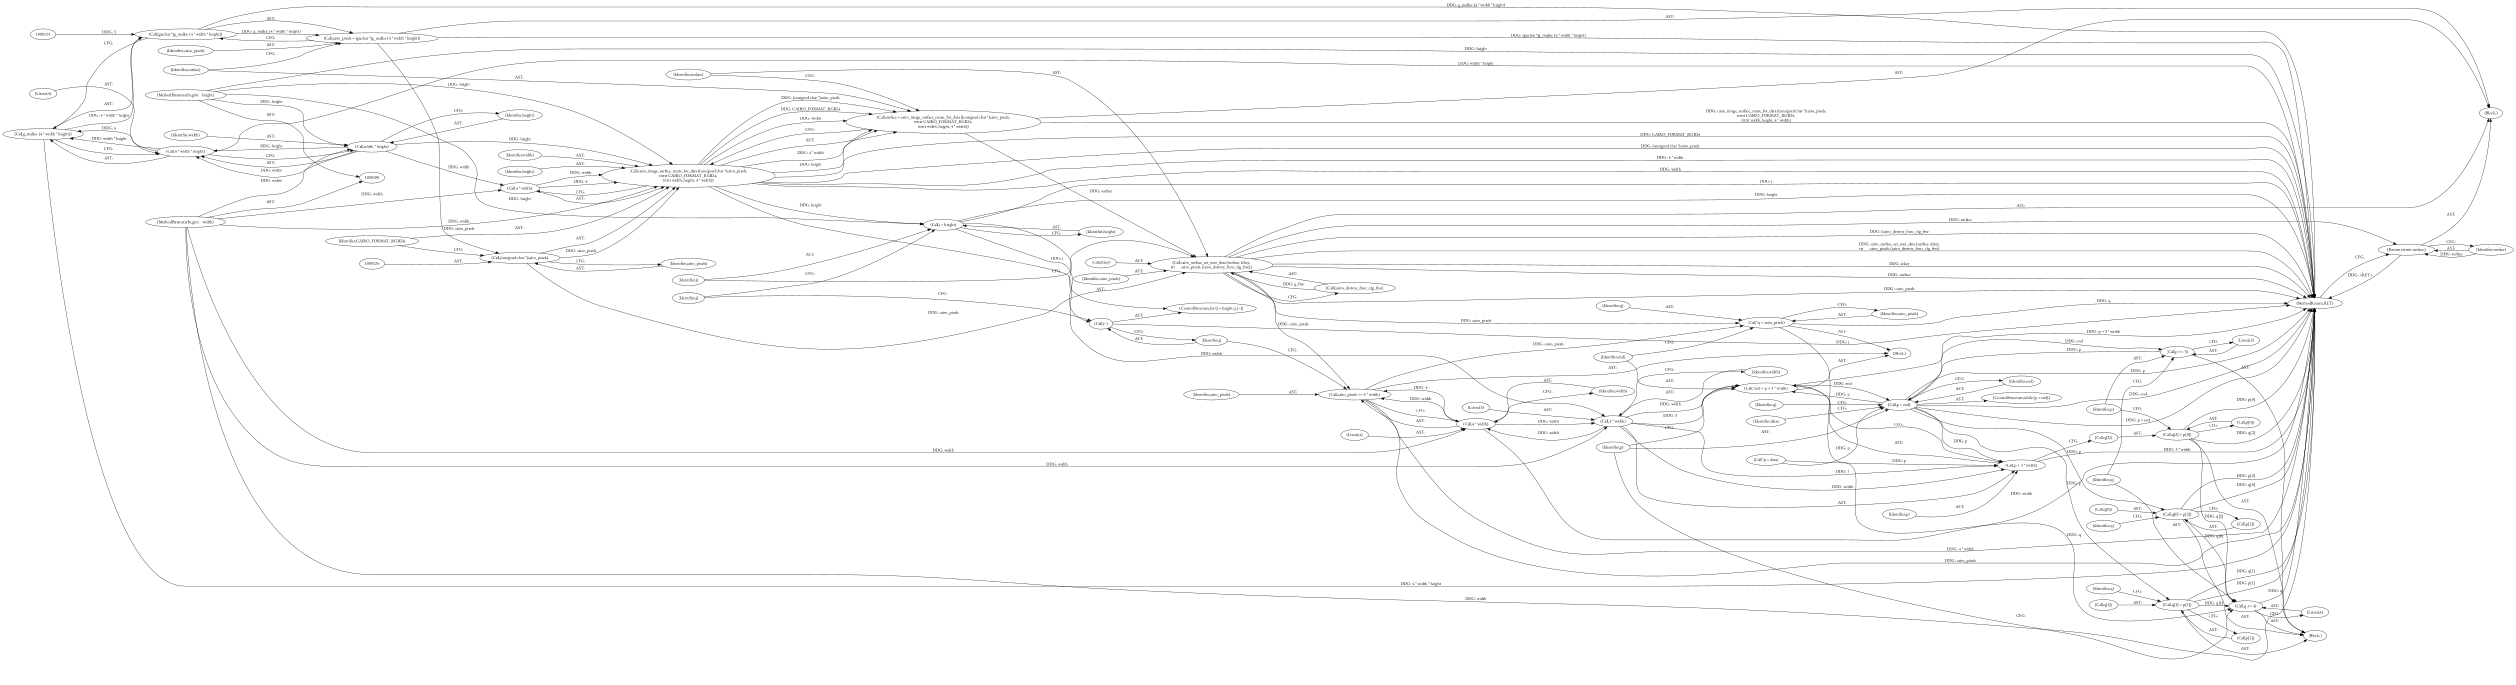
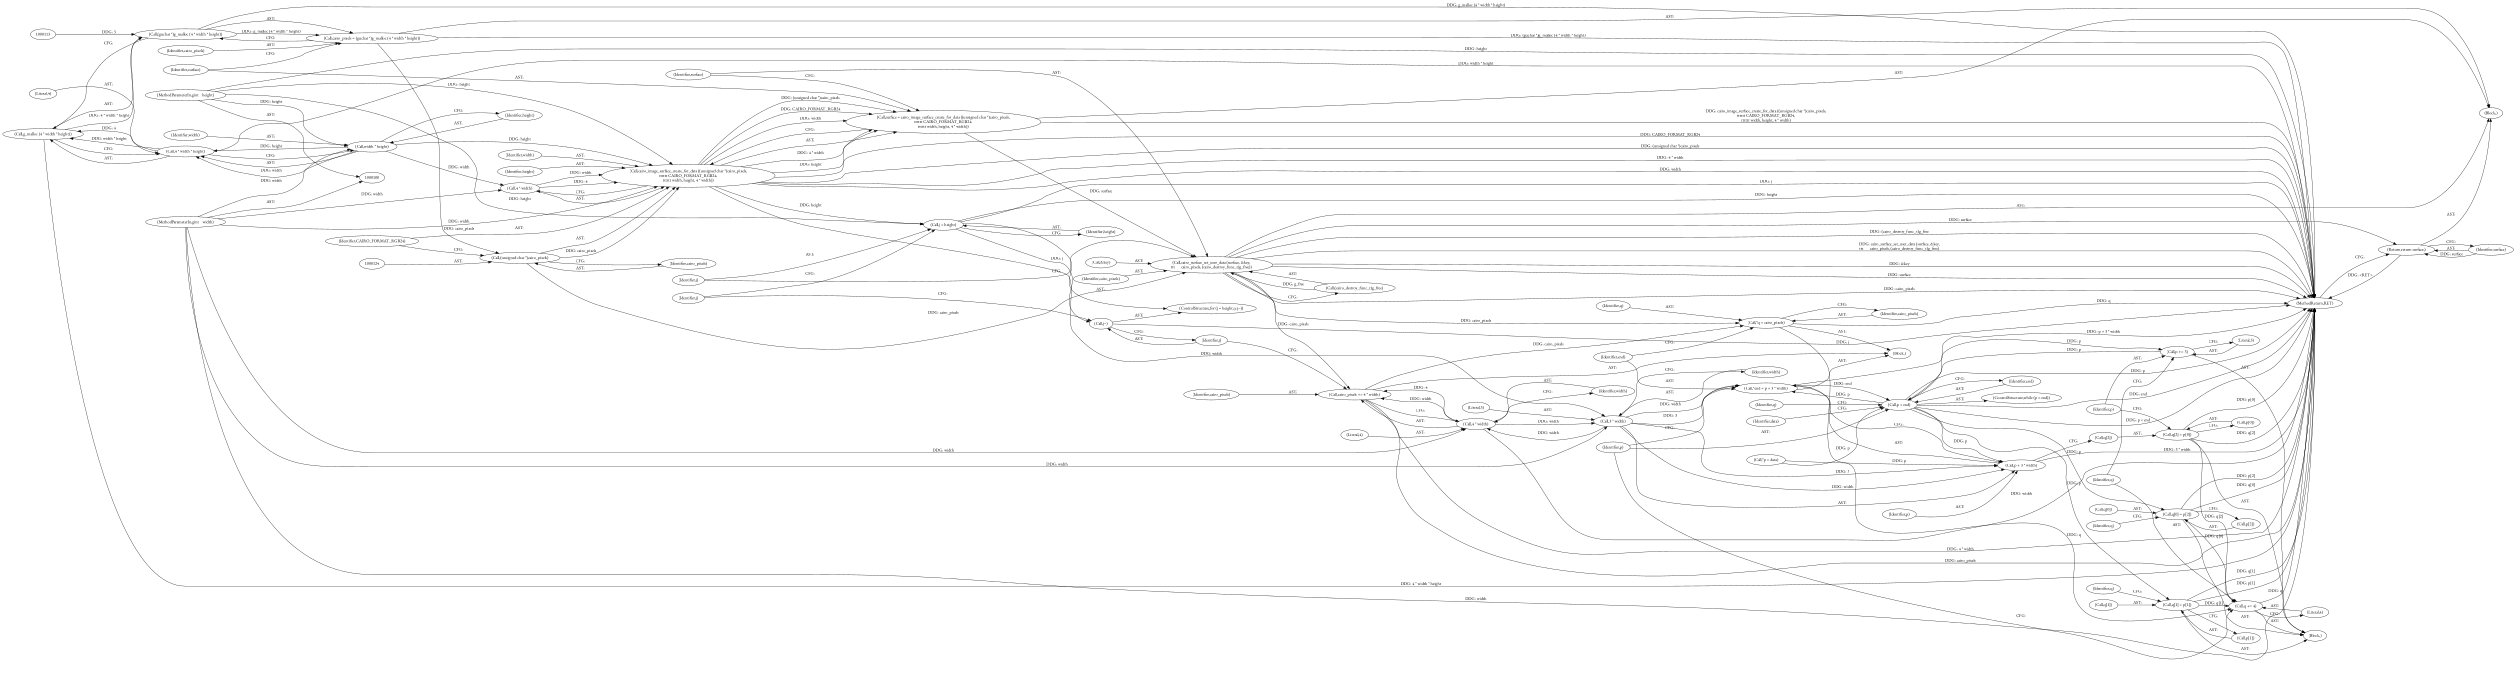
(2074, 341) -> (2074, 341)
